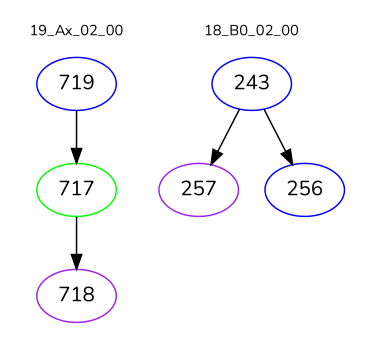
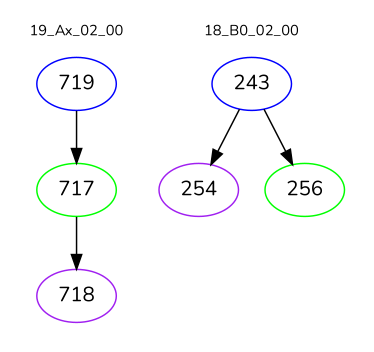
(199, 190) -> (199, 190)
(305, 190) -> (305, 190)
